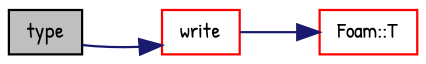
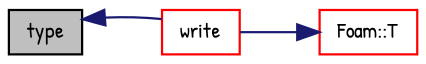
(111, 47) -> (134, 17)
